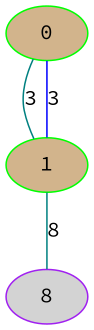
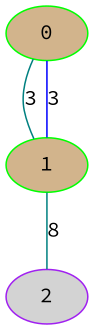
(47, 297) -> (47, 297)
